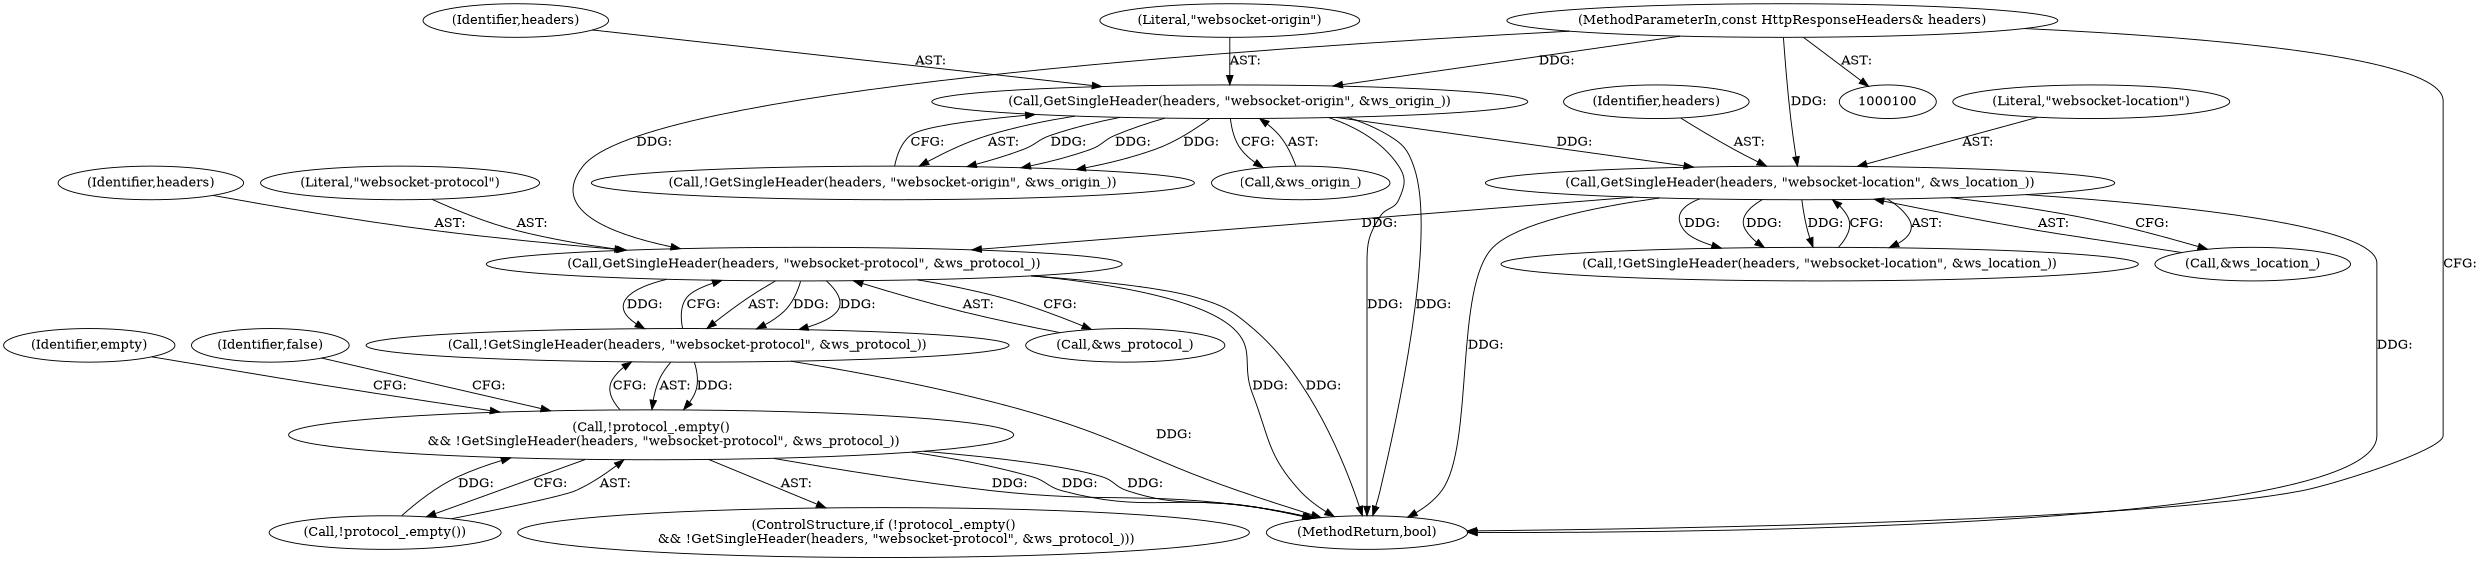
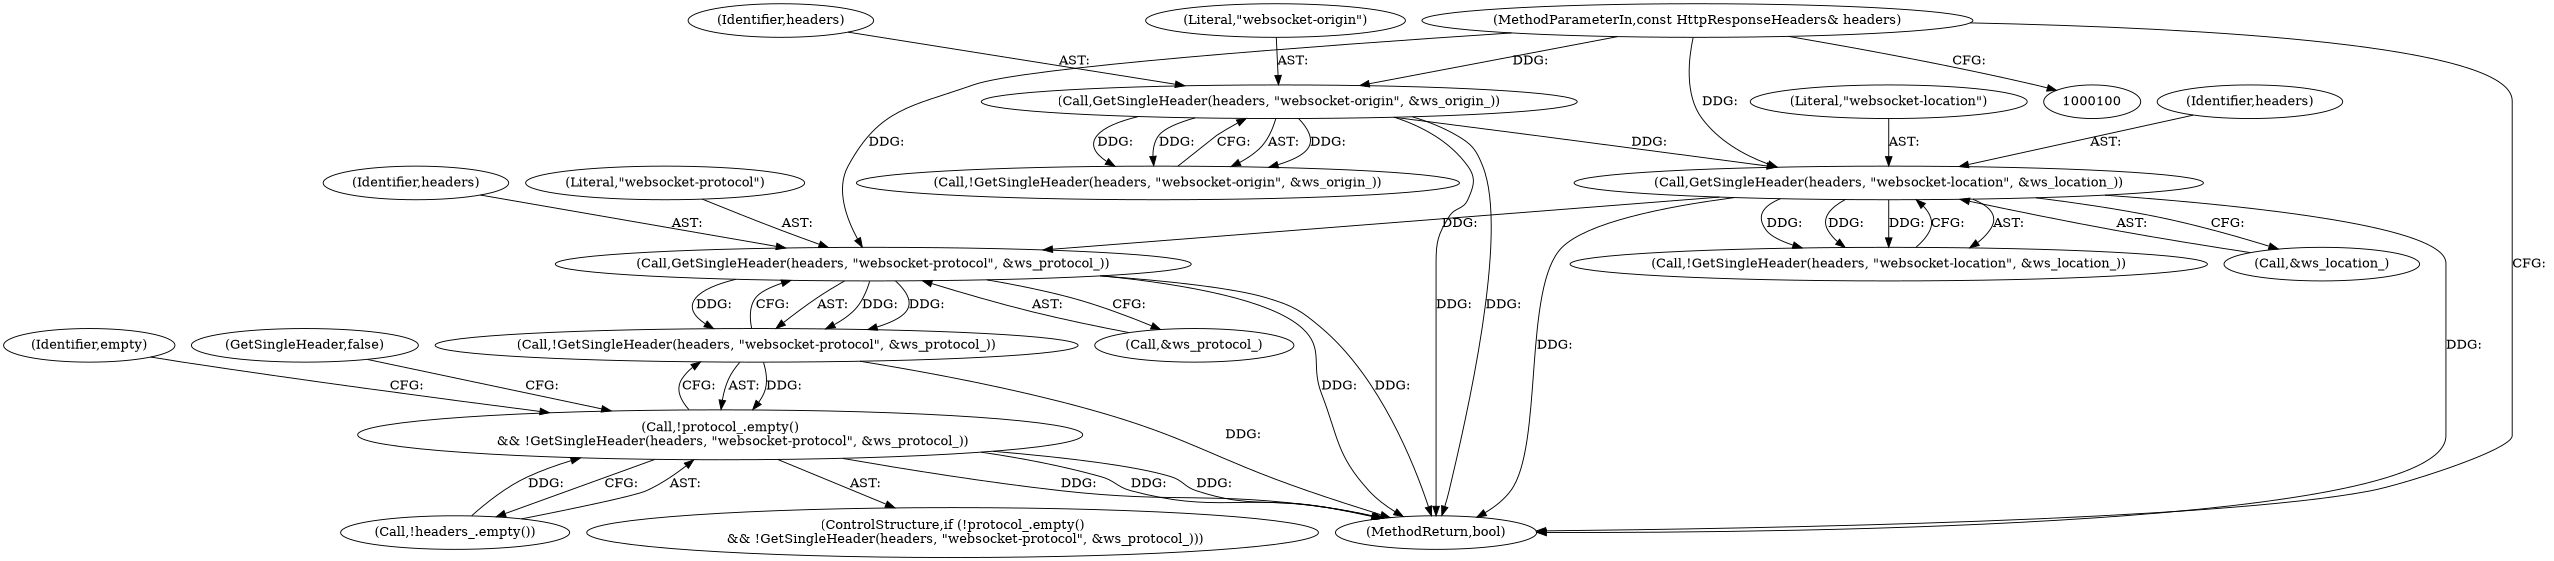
(1859, 61) -> (1971, 61)
(1301, 183) -> none
(270, 345) -> (305, 345)
(385, 533) -> (455, 533)
